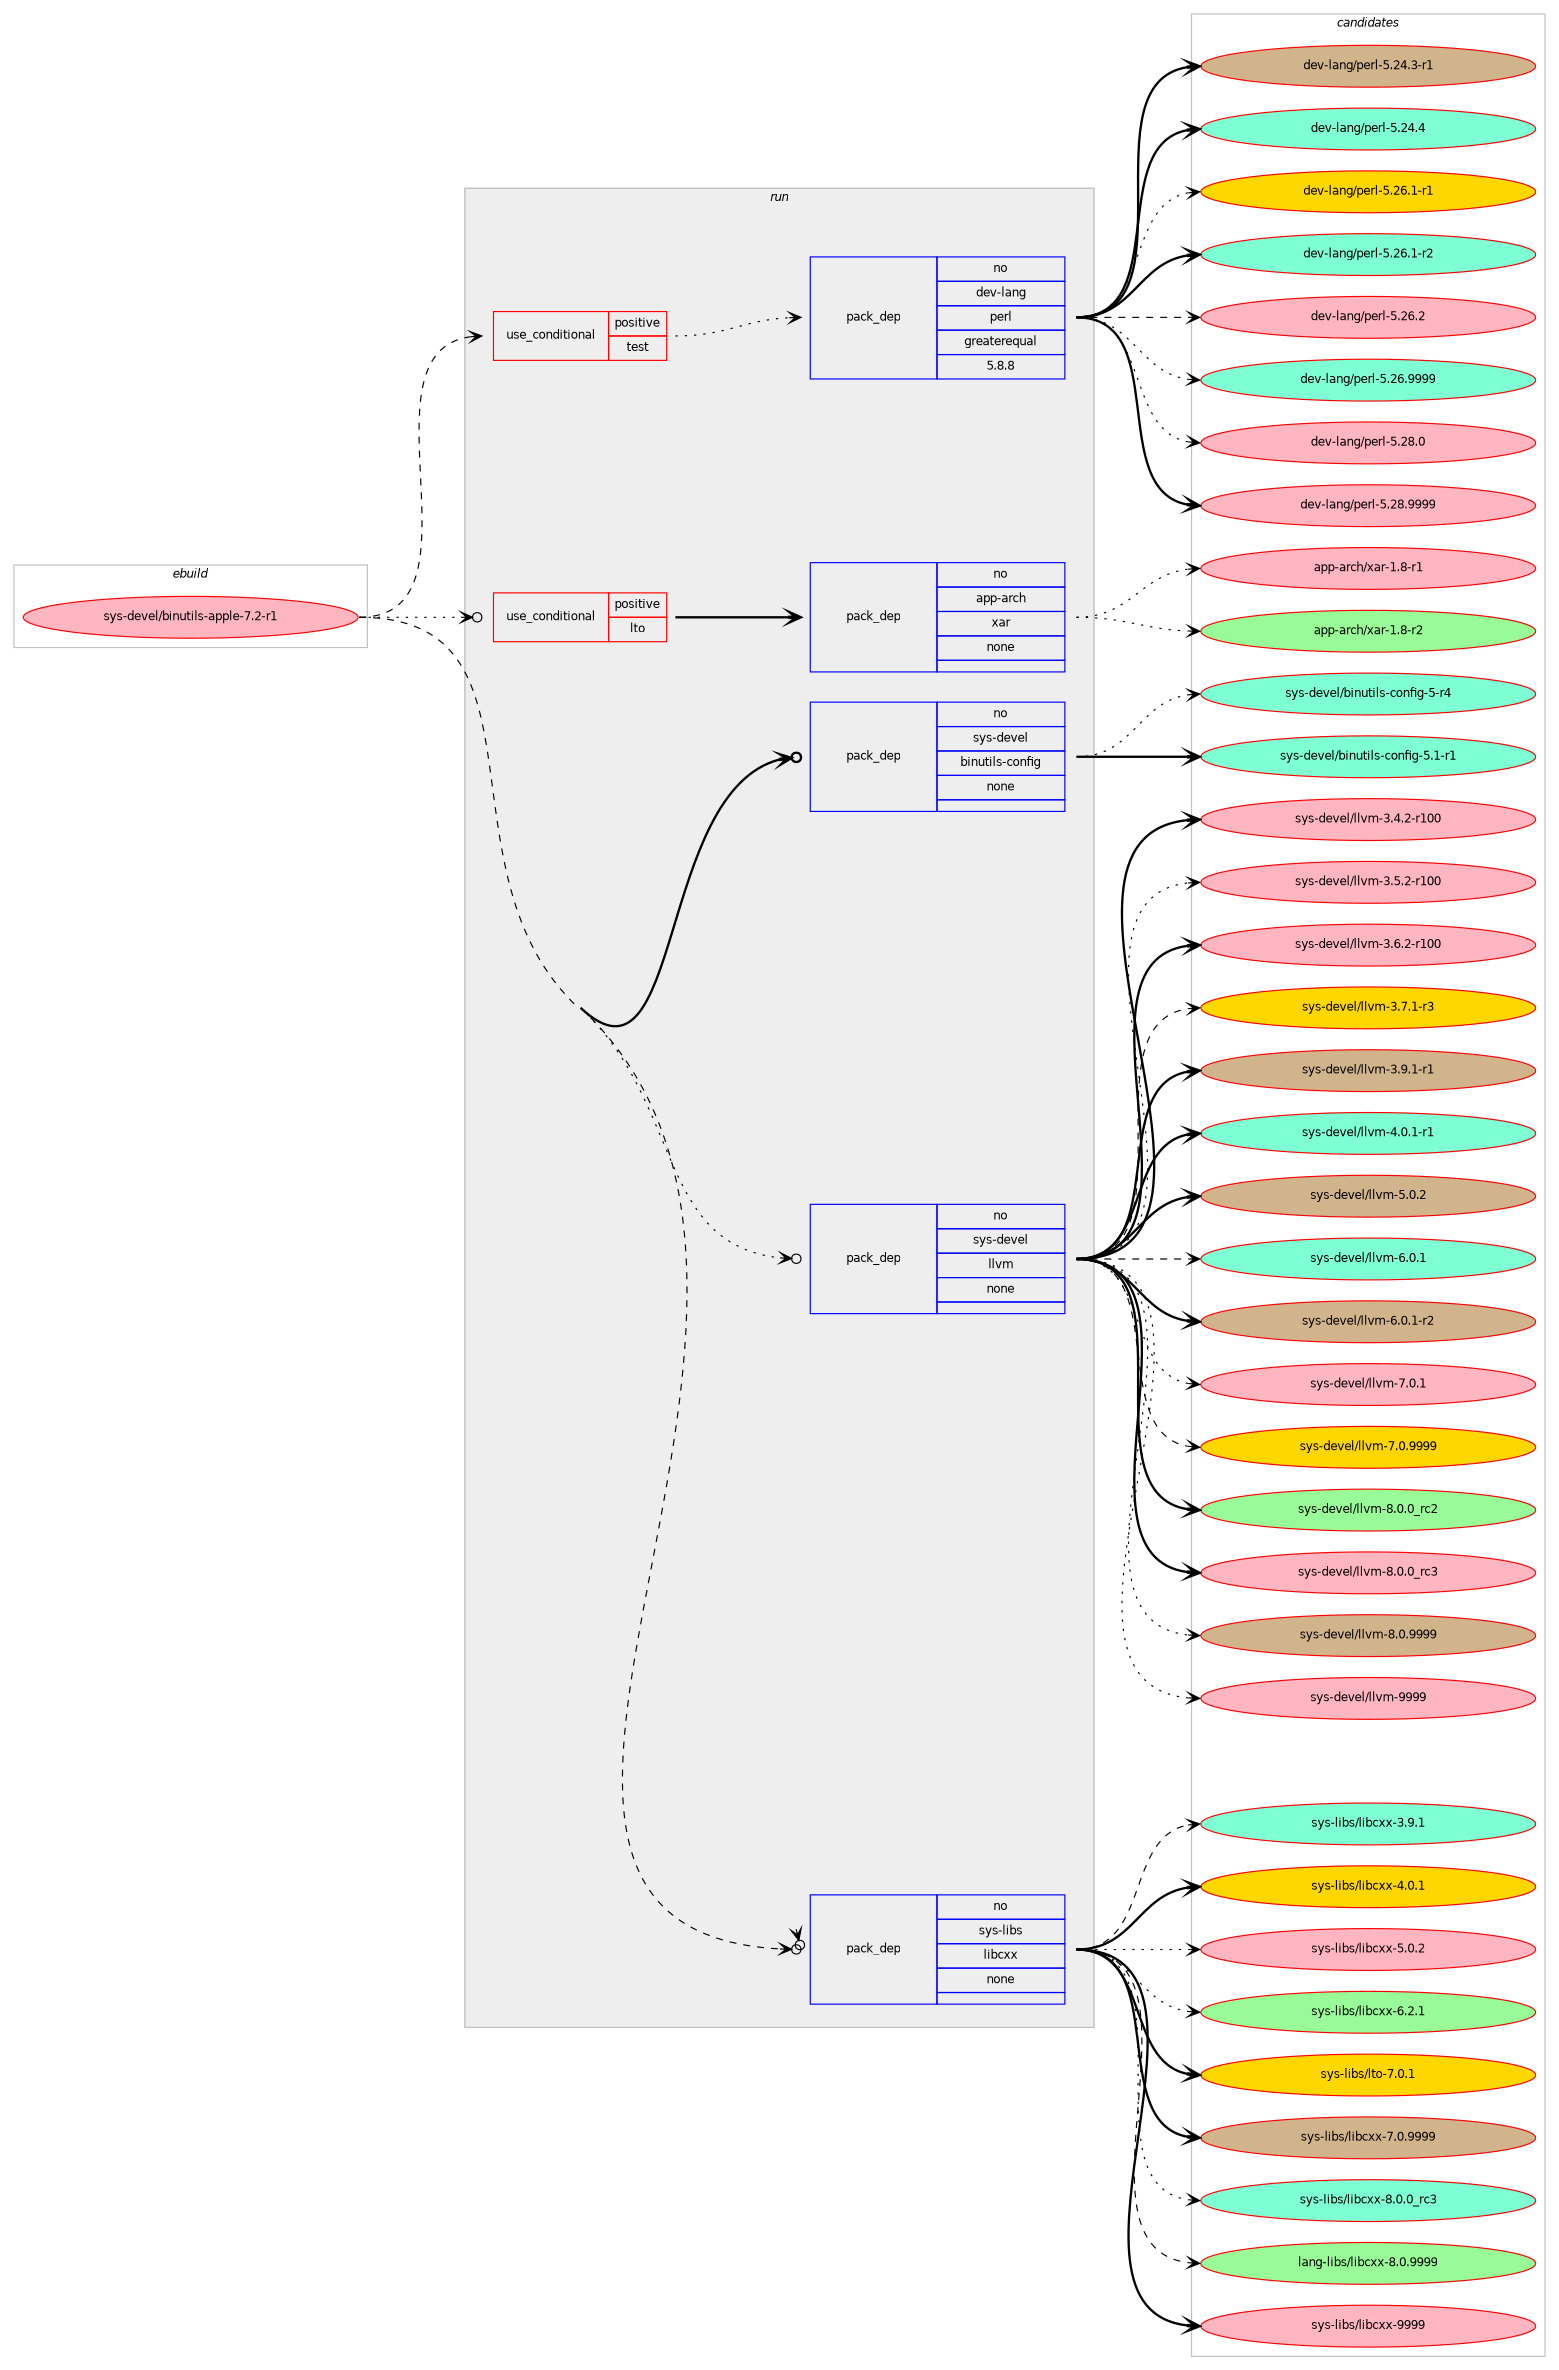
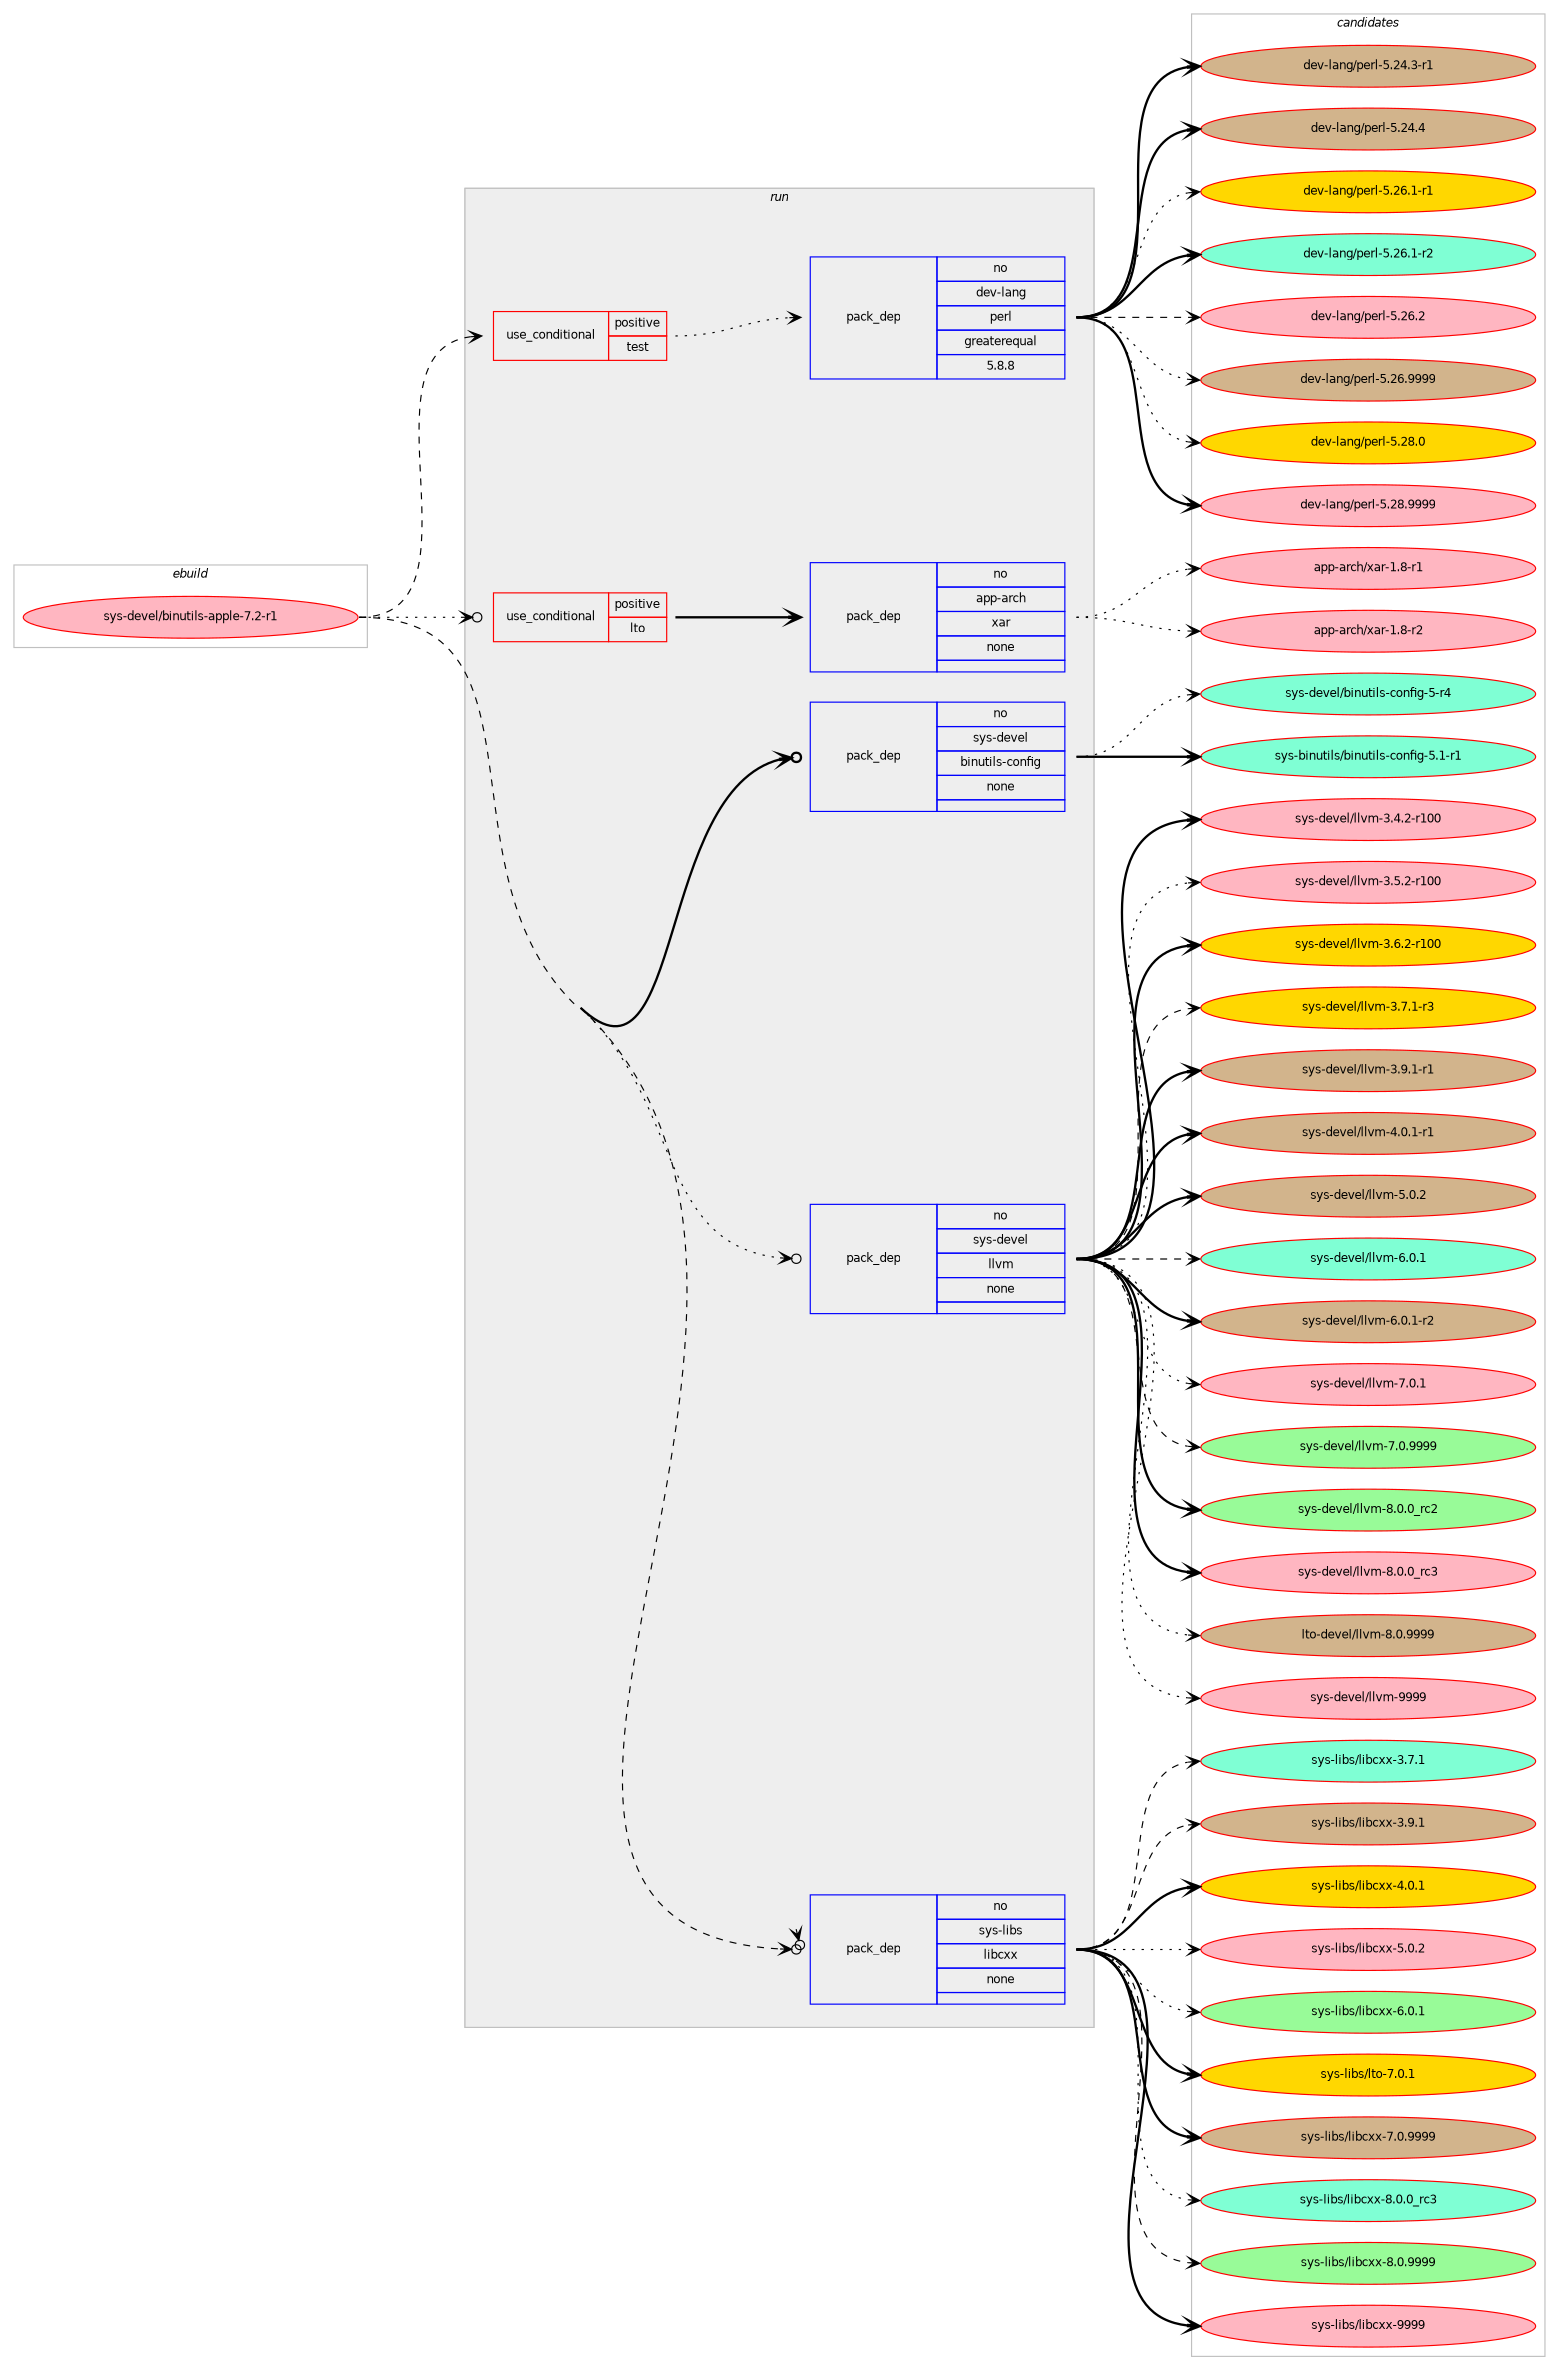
(1368, 129) -> (1368, 129)
(1368, 380) -> (1368, 380)
(1368, 443) -> (1368, 443)
(1368, 631) -> (1368, 631)
(1368, 757) -> (1368, 757)
(1368, 945) -> (1368, 945)
(1368, 1133) -> (1368, 1133)
(1368, 1447) -> (1368, 1447)
(1368, 1636) -> (1368, 1636)
none -> (1368, 1761)
(1368, 1824) -> (1368, 1824)
(1368, 2012) -> (1368, 2012)
(1368, 2263) -> (1368, 2263)
